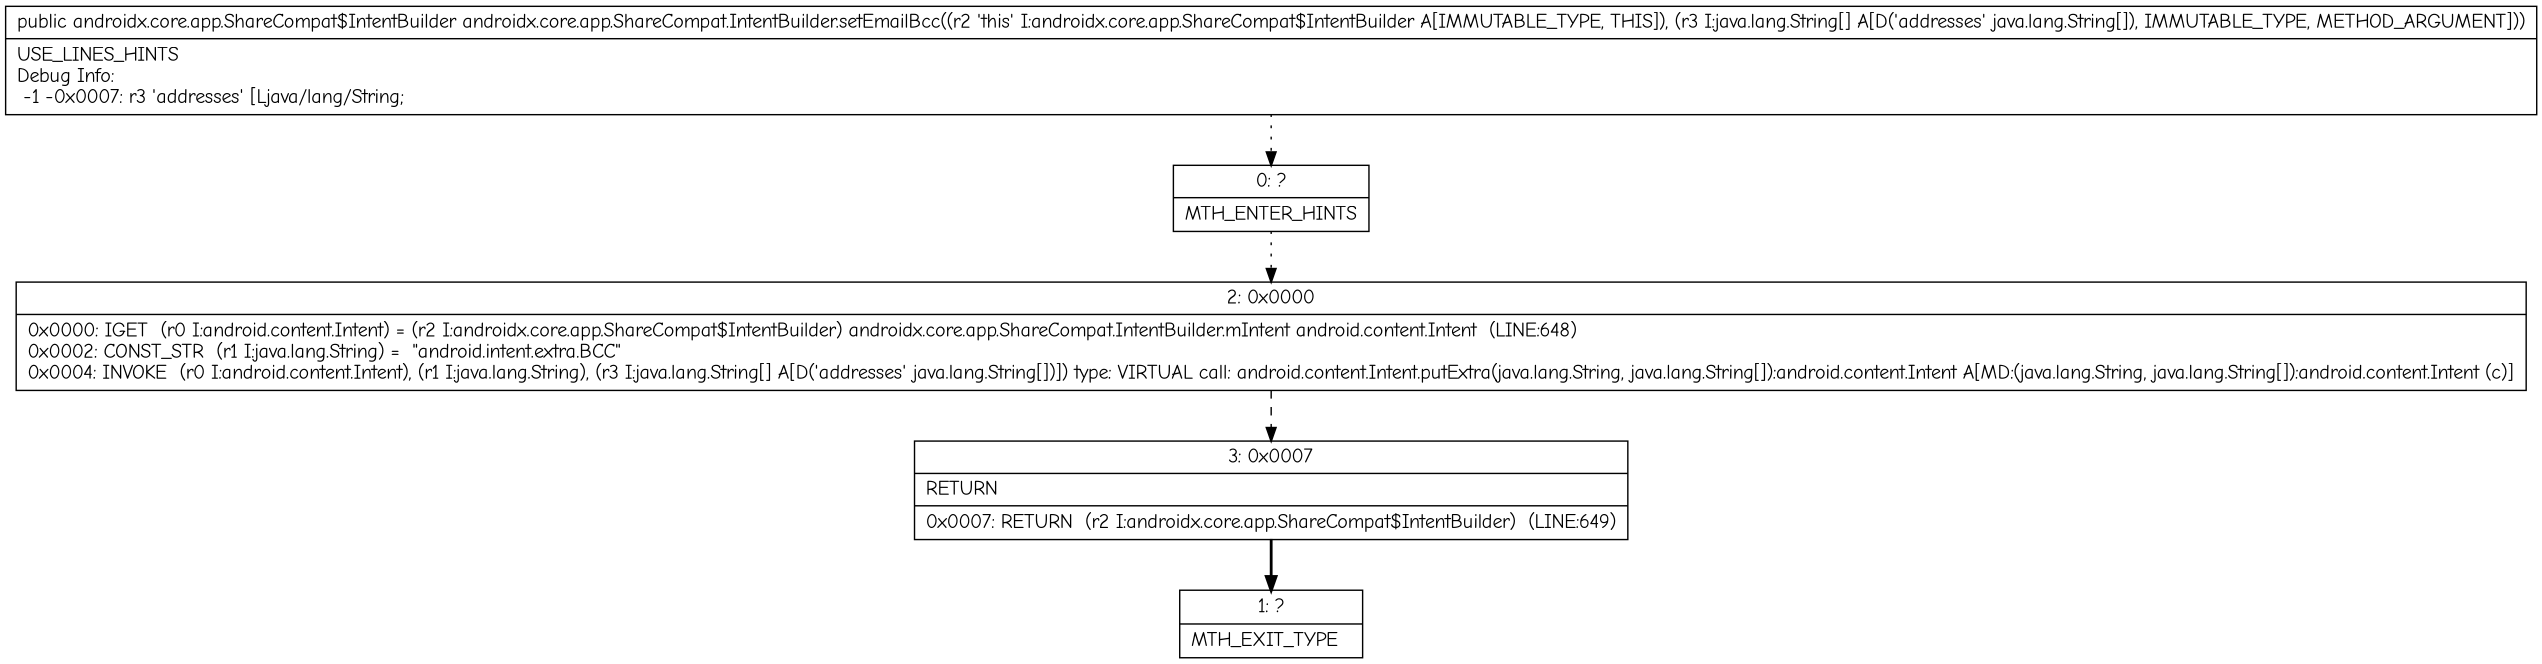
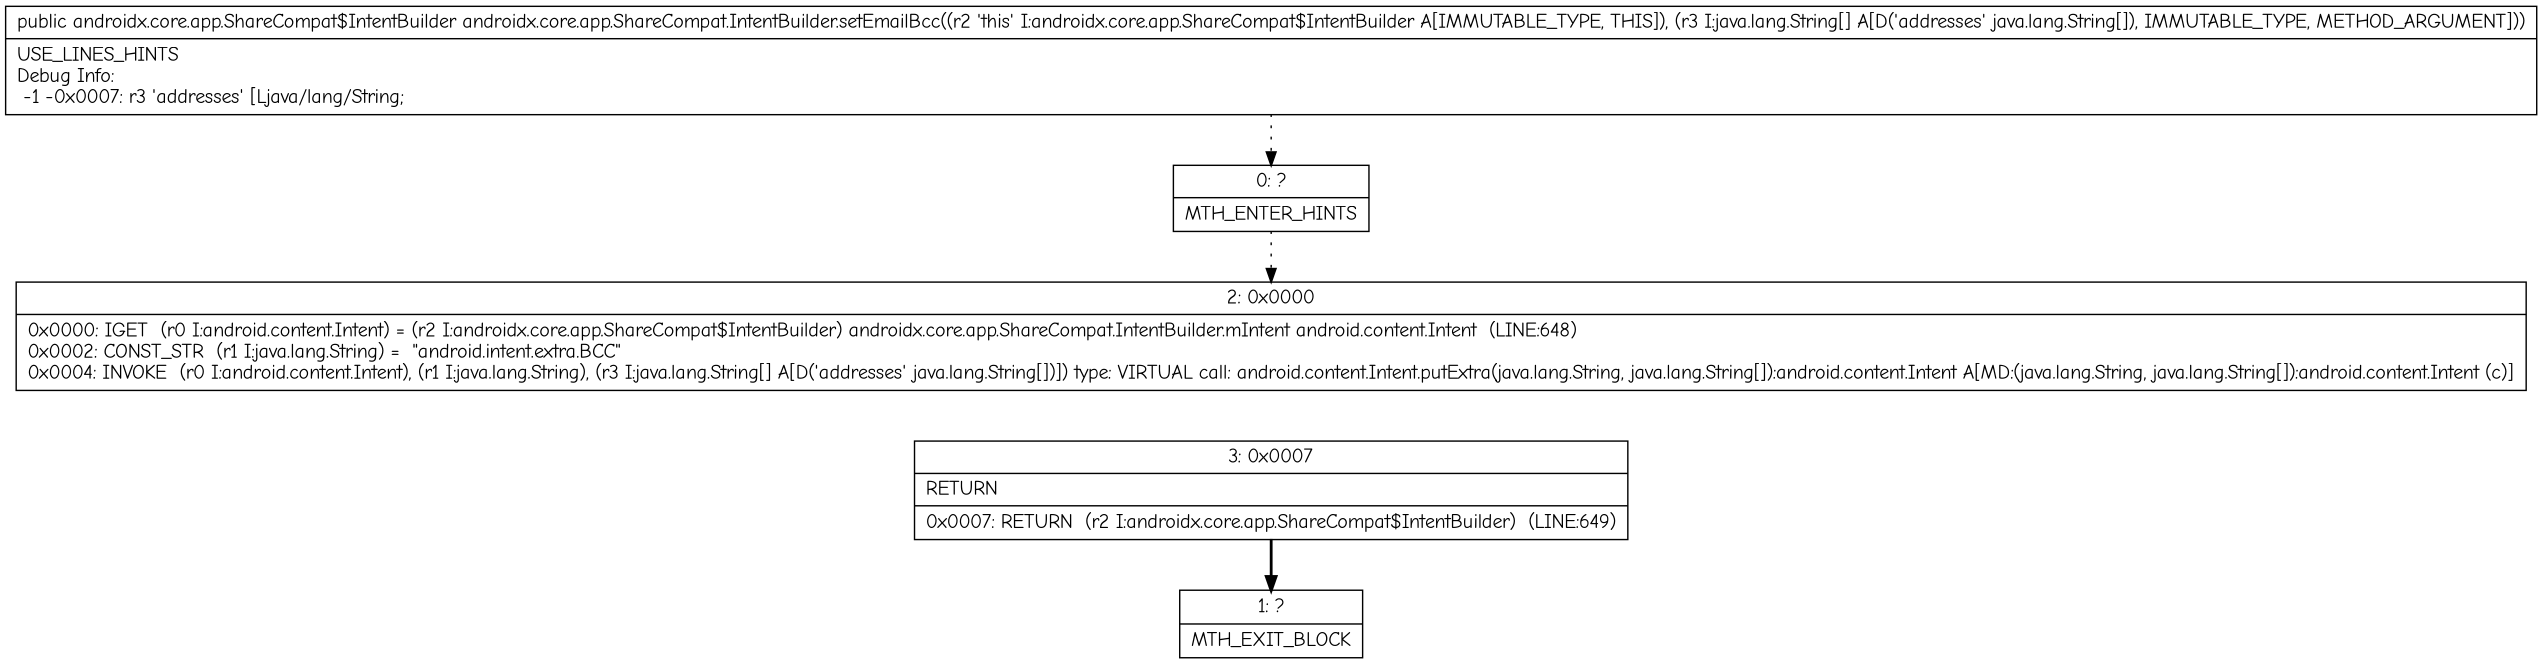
(1271, 409) -> none
(1265, 640) -> (1271, 640)
